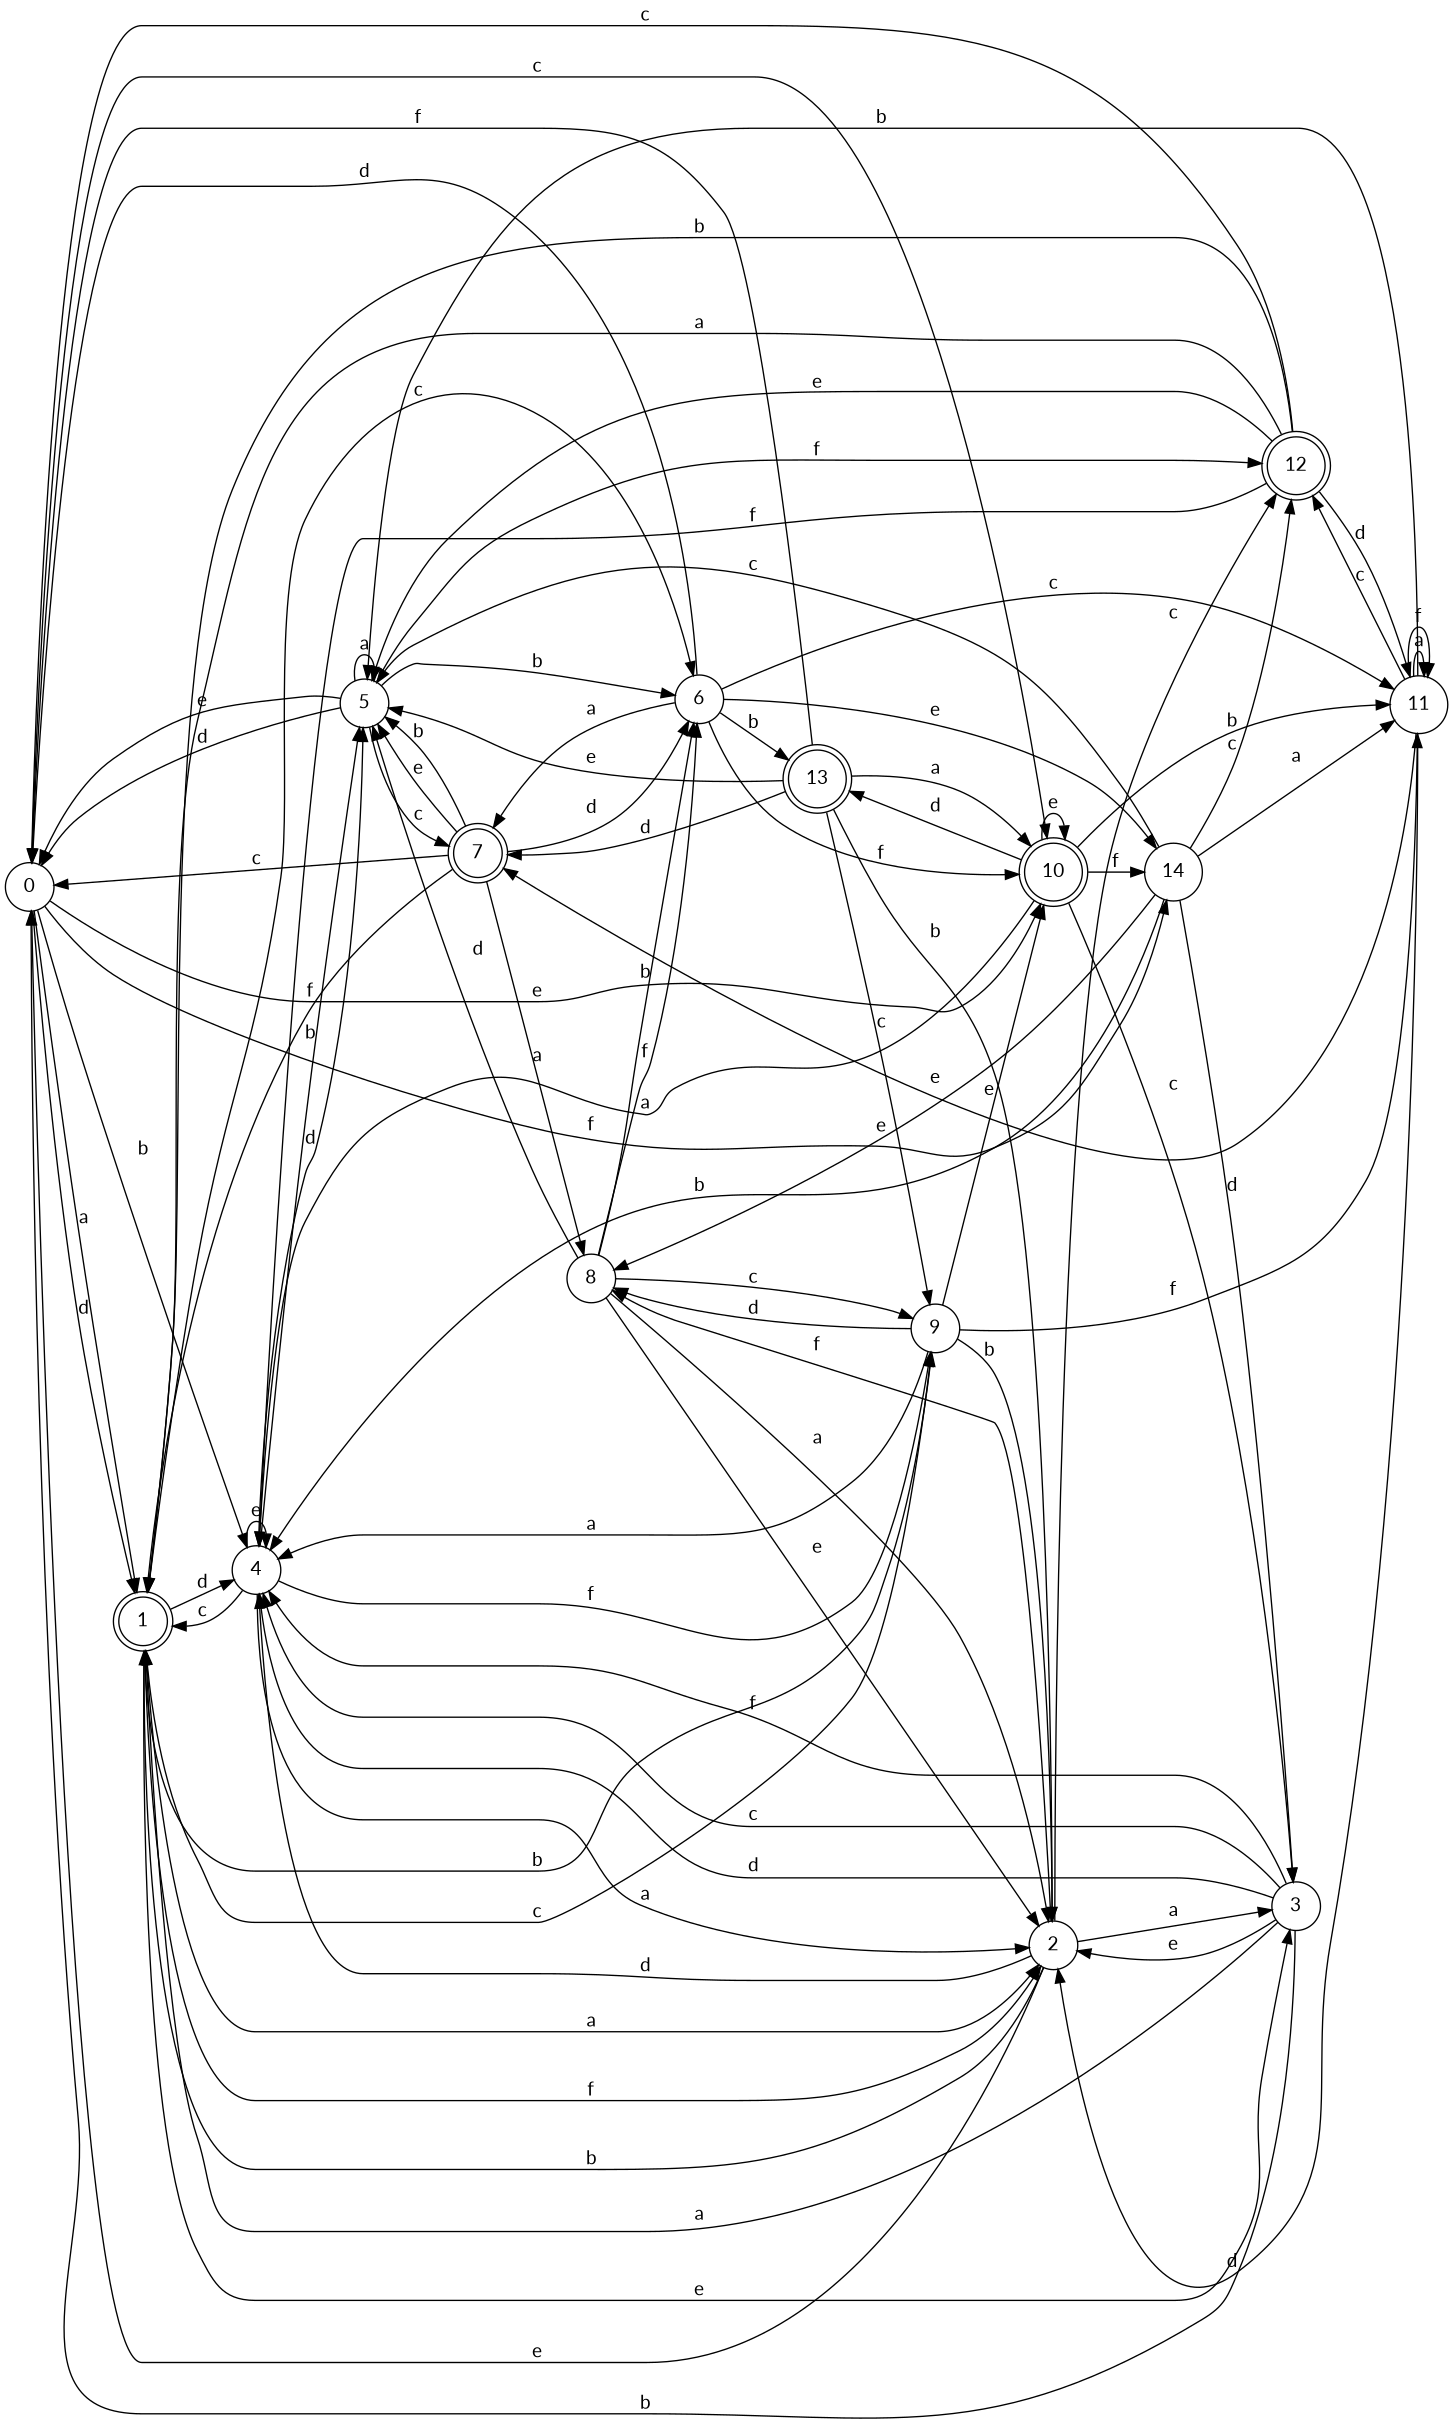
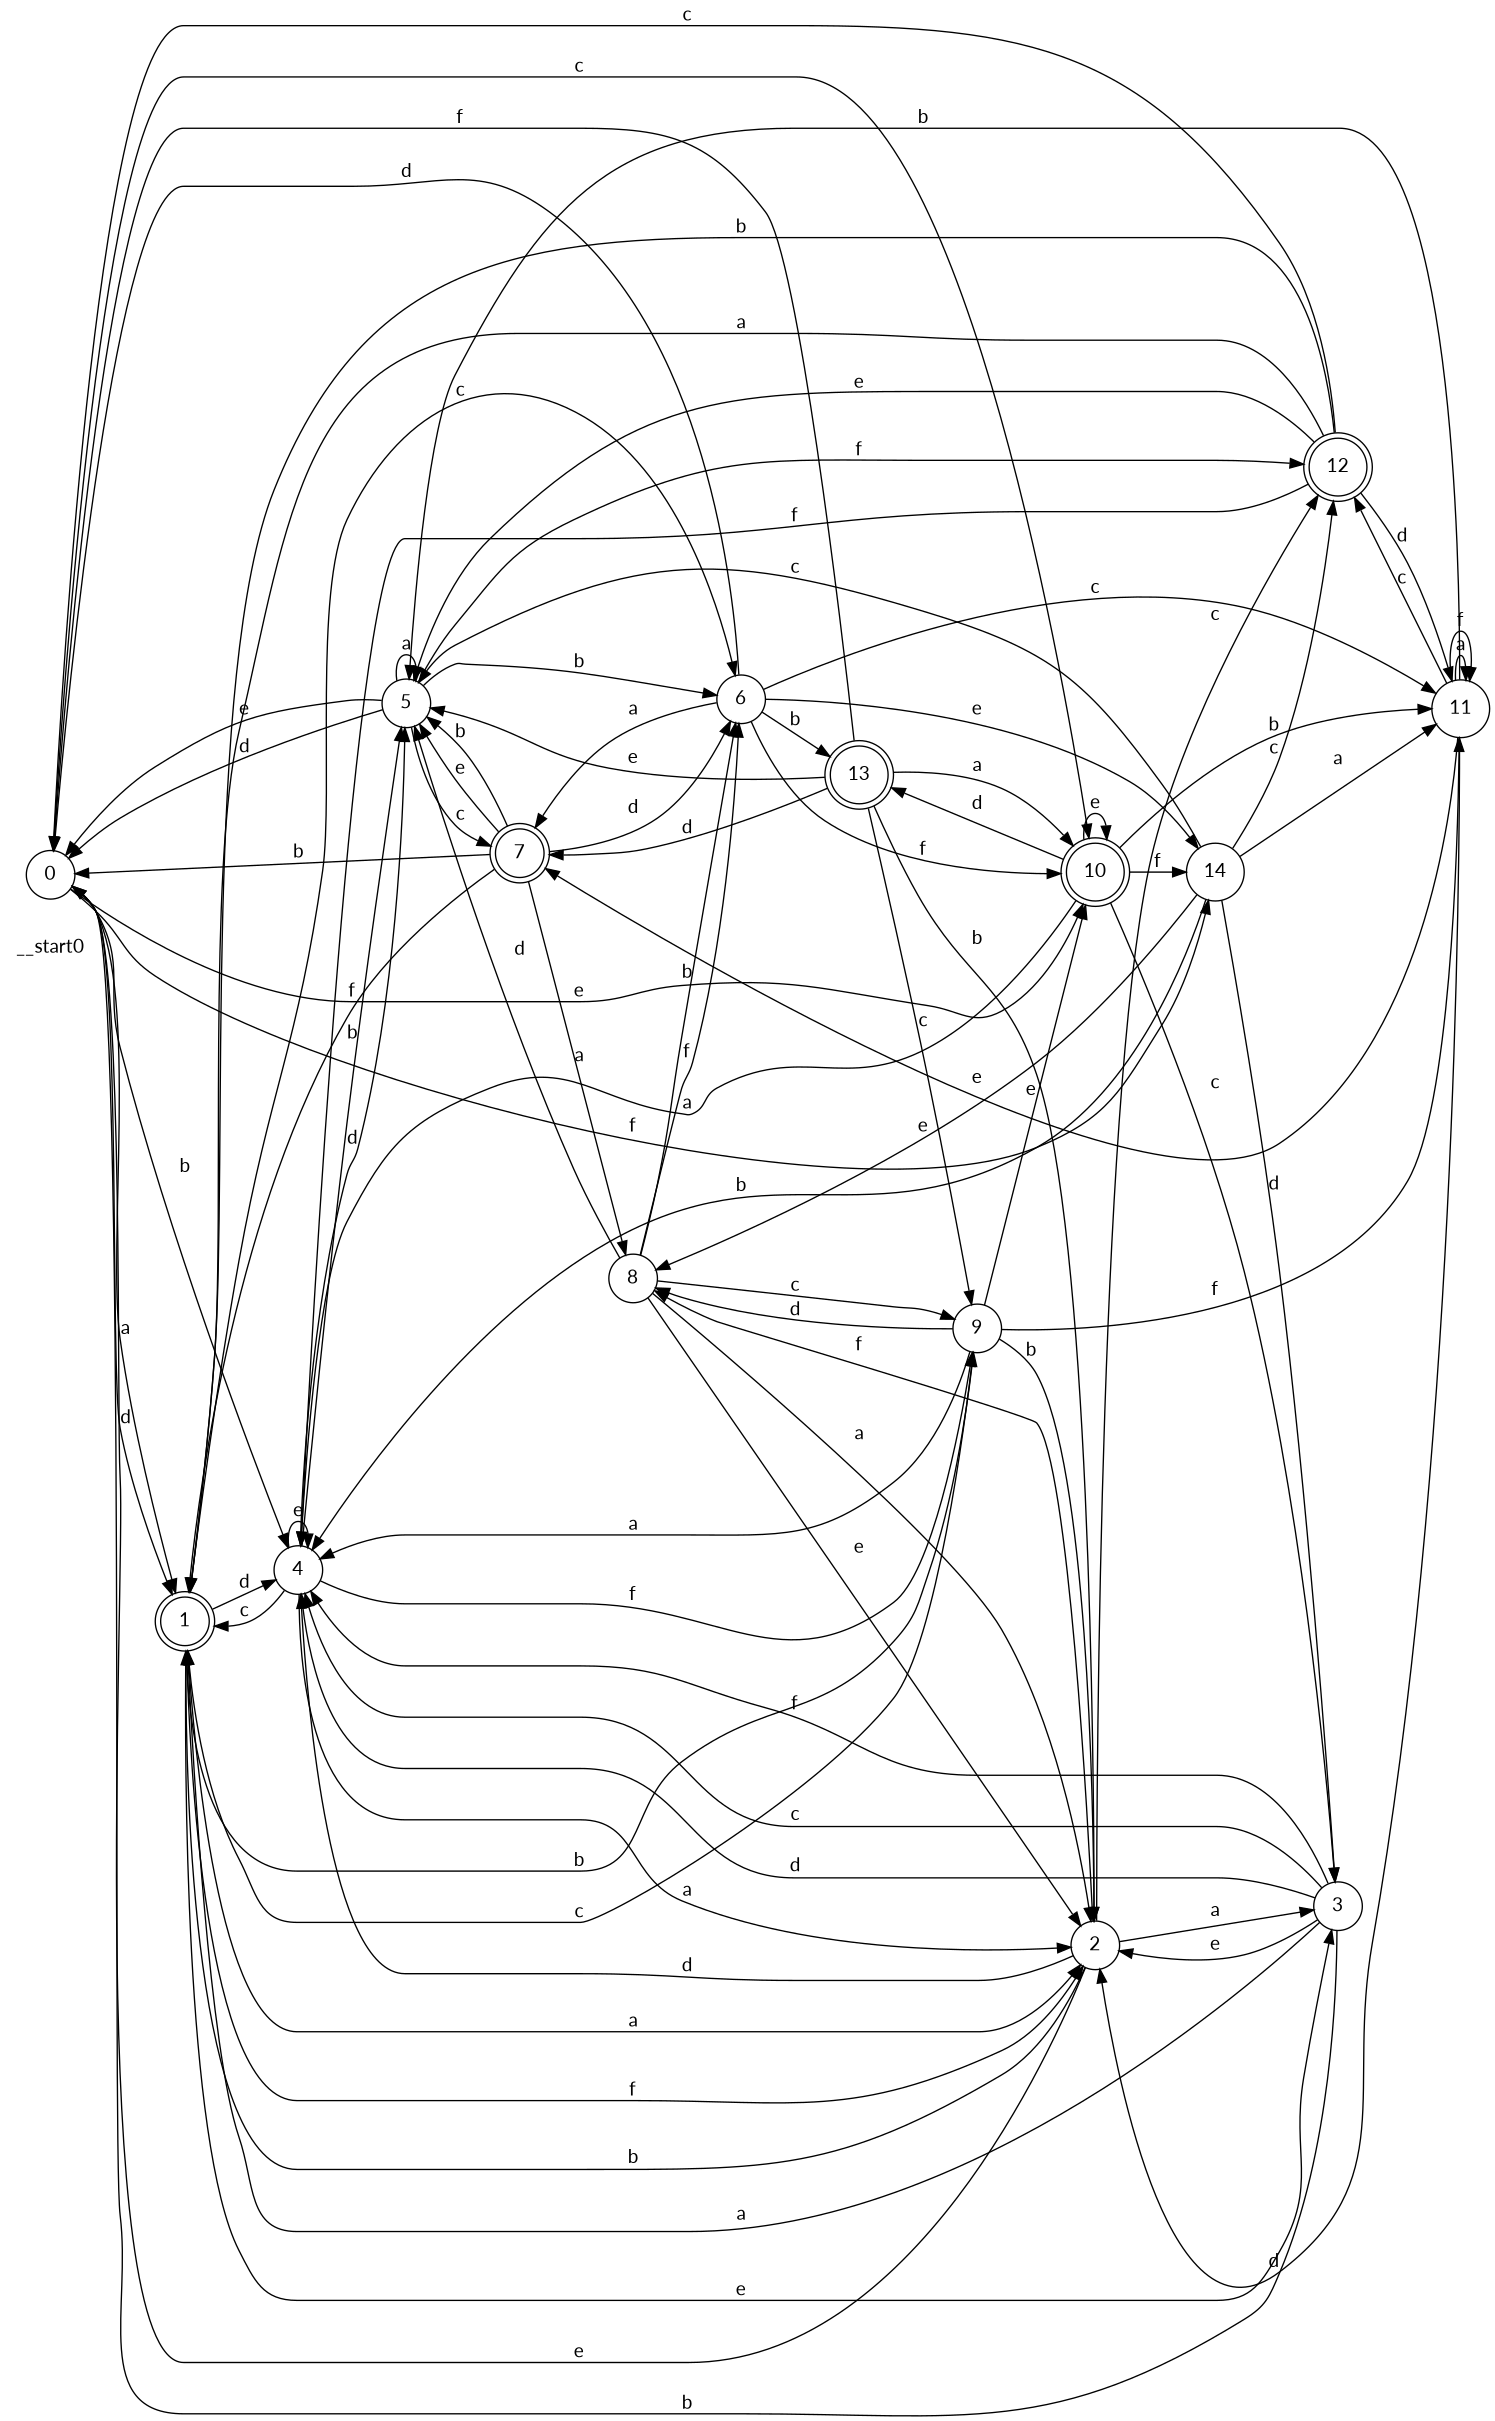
(256, 859) -> (298, 853)
none -> (51, 948)
